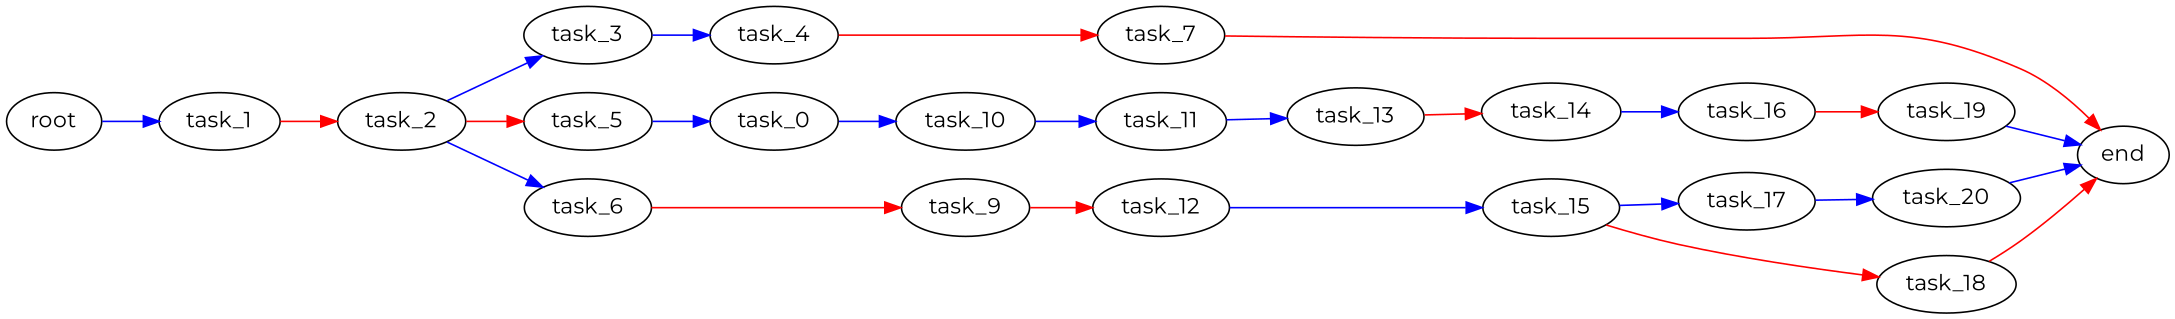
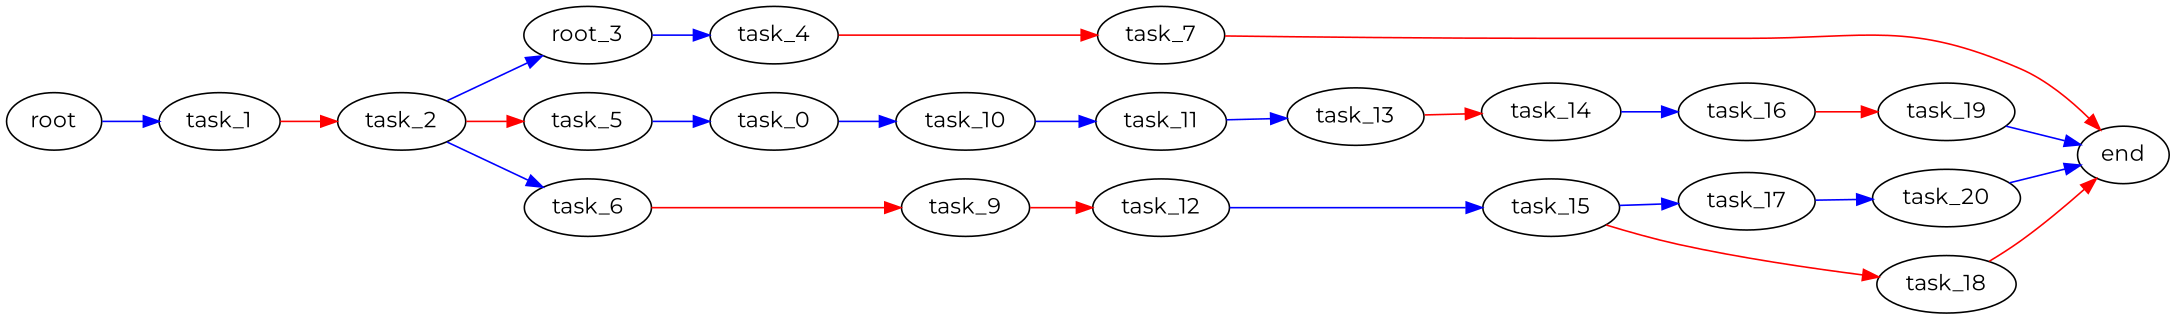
(588, 35) -> (588, 35)
